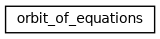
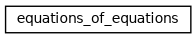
(80, 20) -> (98, 20)
